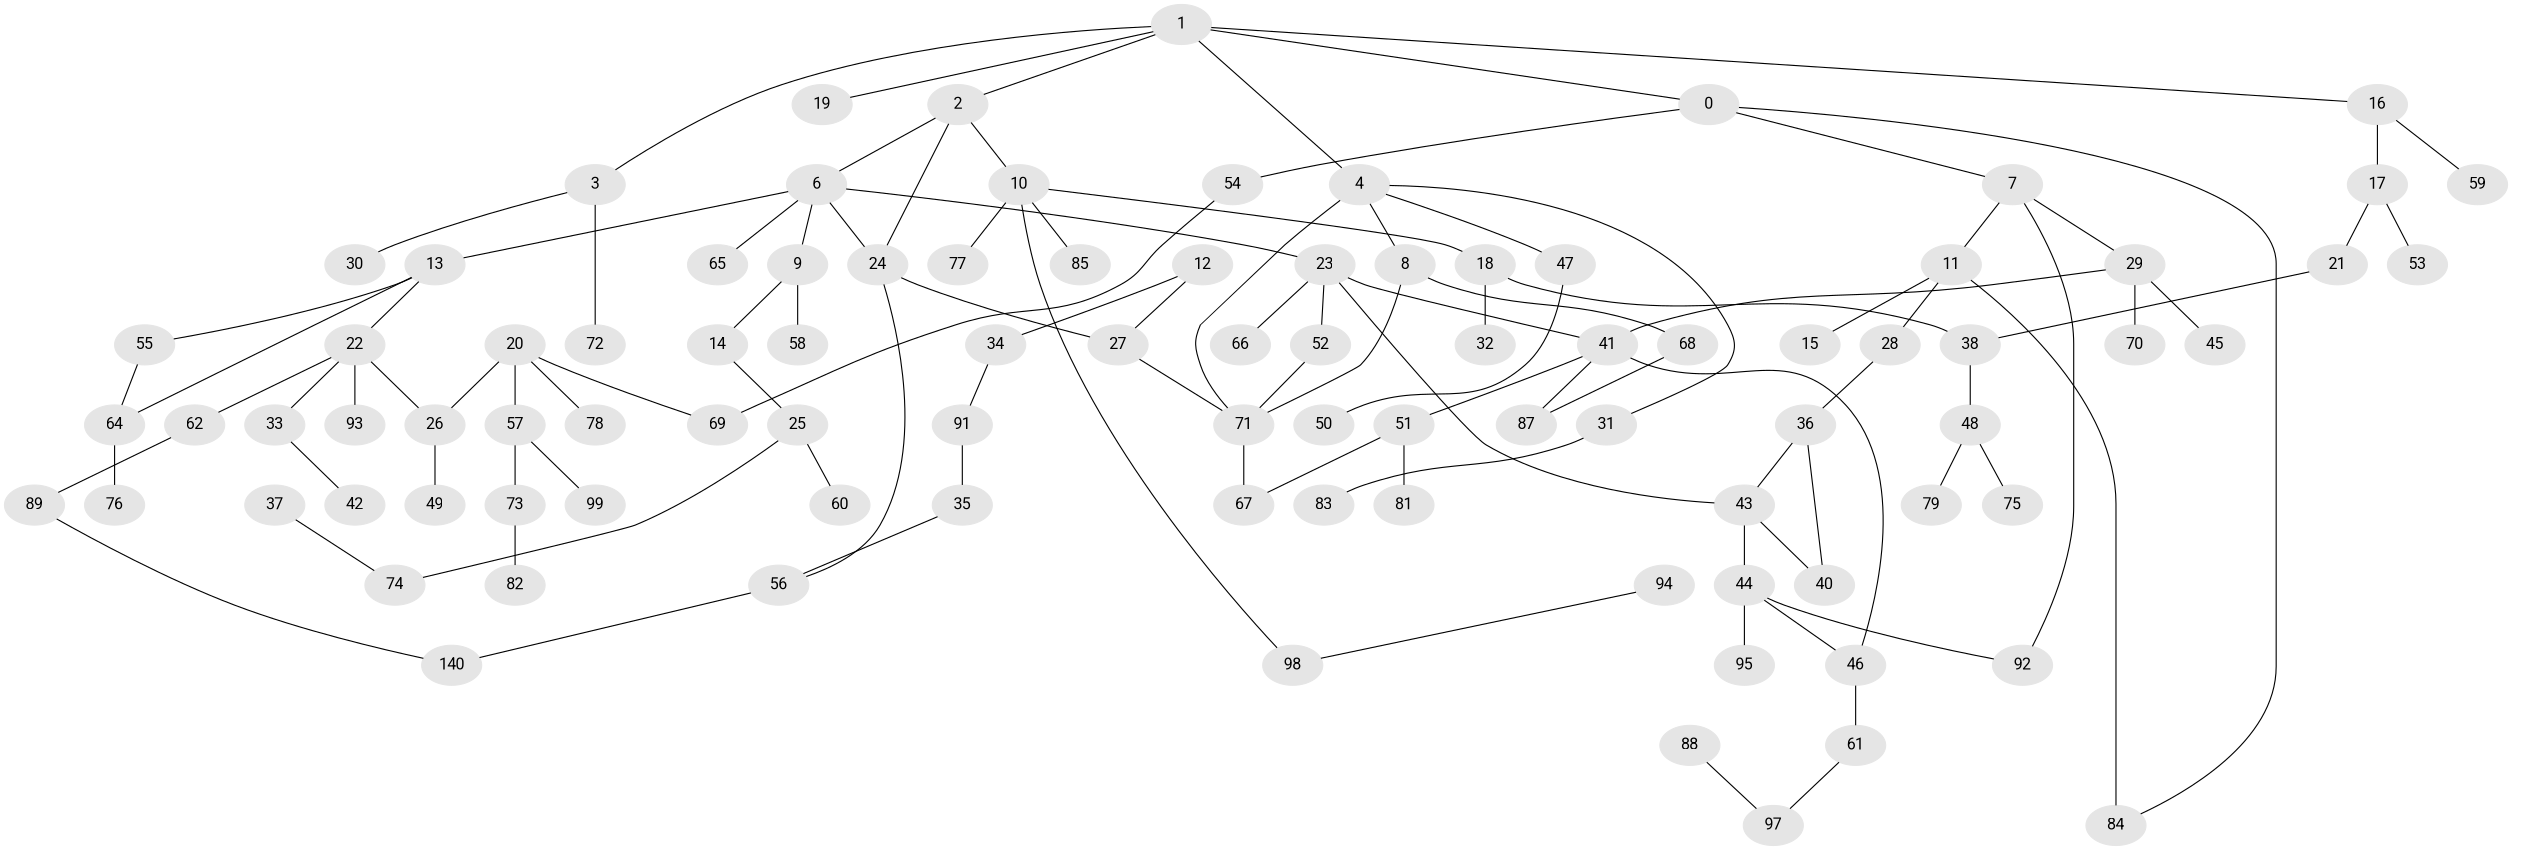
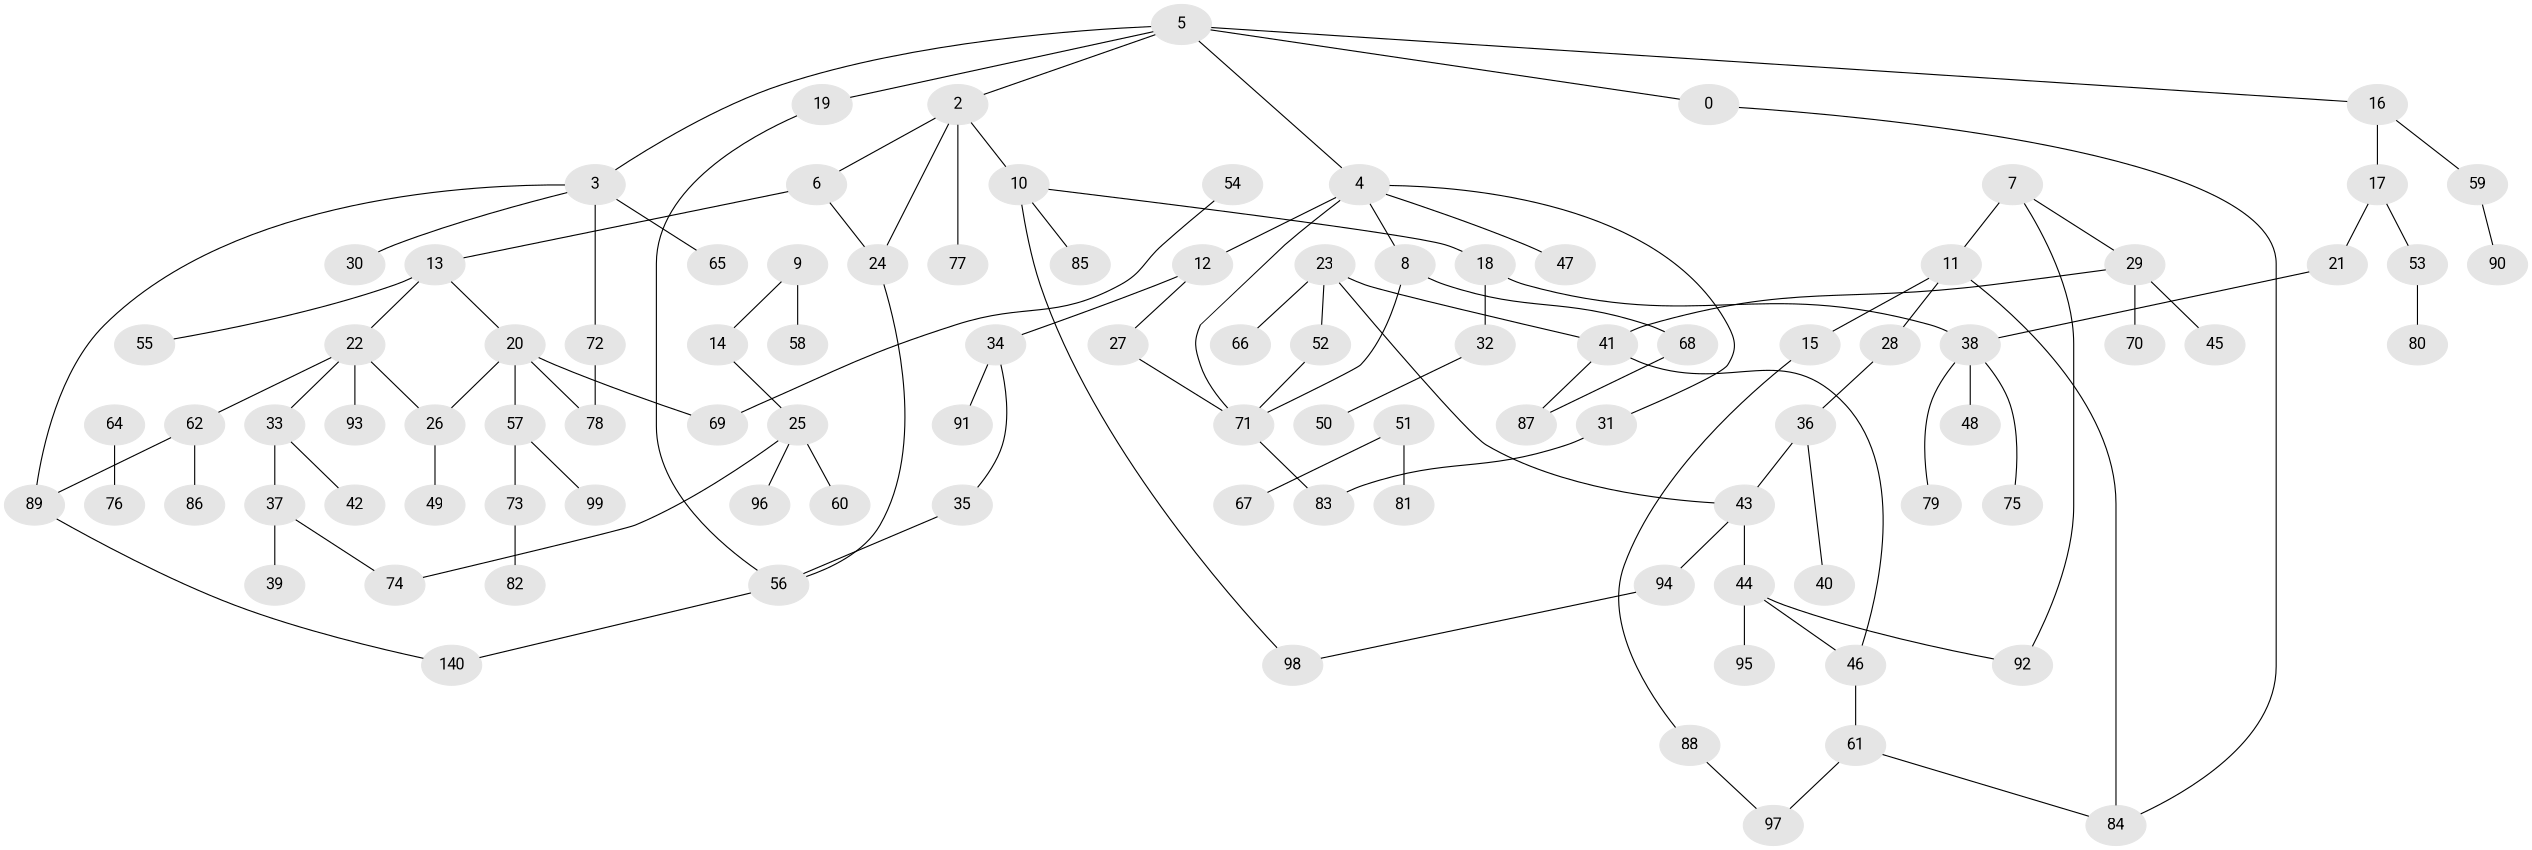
(1181, 24) -> (1181, 24)
(1469, 139) -> none
(1861, 145) -> none
(1073, 217) -> none
(767, 225) -> (670, 234)
(807, 225) -> none
(988, 225) -> (958, 185)
none -> (1278, 226)
none -> (237, 241)
none -> (2498, 265)
(990, 309) -> none
none -> (656, 329)
(275, 345) -> (475, 305)
none -> (2417, 345)
(130, 385) -> none
(1510, 385) -> none
none -> (595, 388)
(1469, 392) -> (1405, 385)
none -> (275, 465)
(962, 465) -> (1006, 429)
(1244, 465) -> (1284, 465)
(1951, 465) -> (1927, 420)
(1991, 465) -> (2014, 420)
none -> (195, 505)
none -> (760, 505)
none -> (1643, 525)
(1784, 545) -> (1704, 545)
none -> (275, 585)
none -> (1986, 785)
